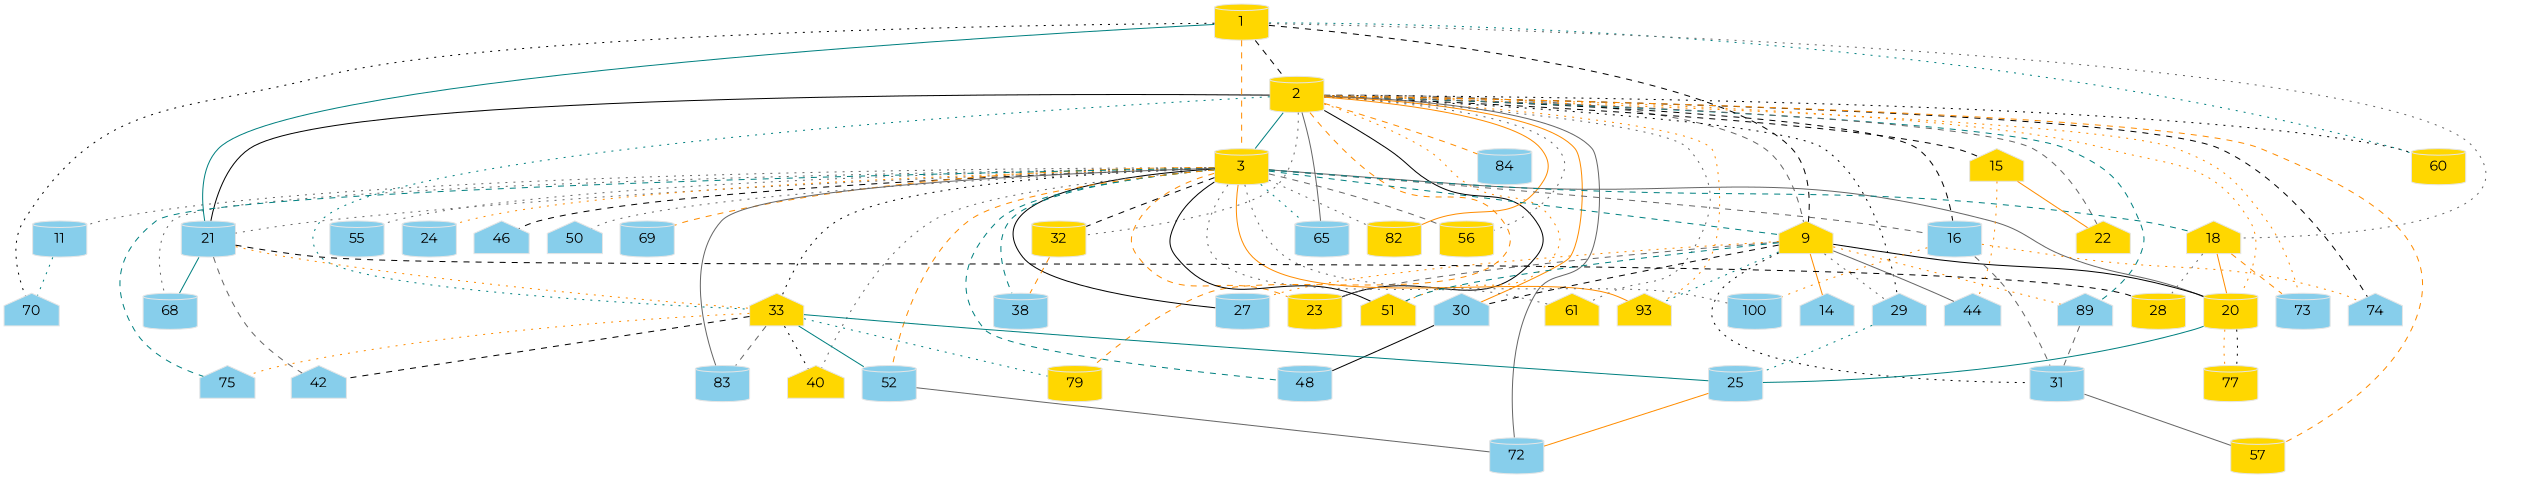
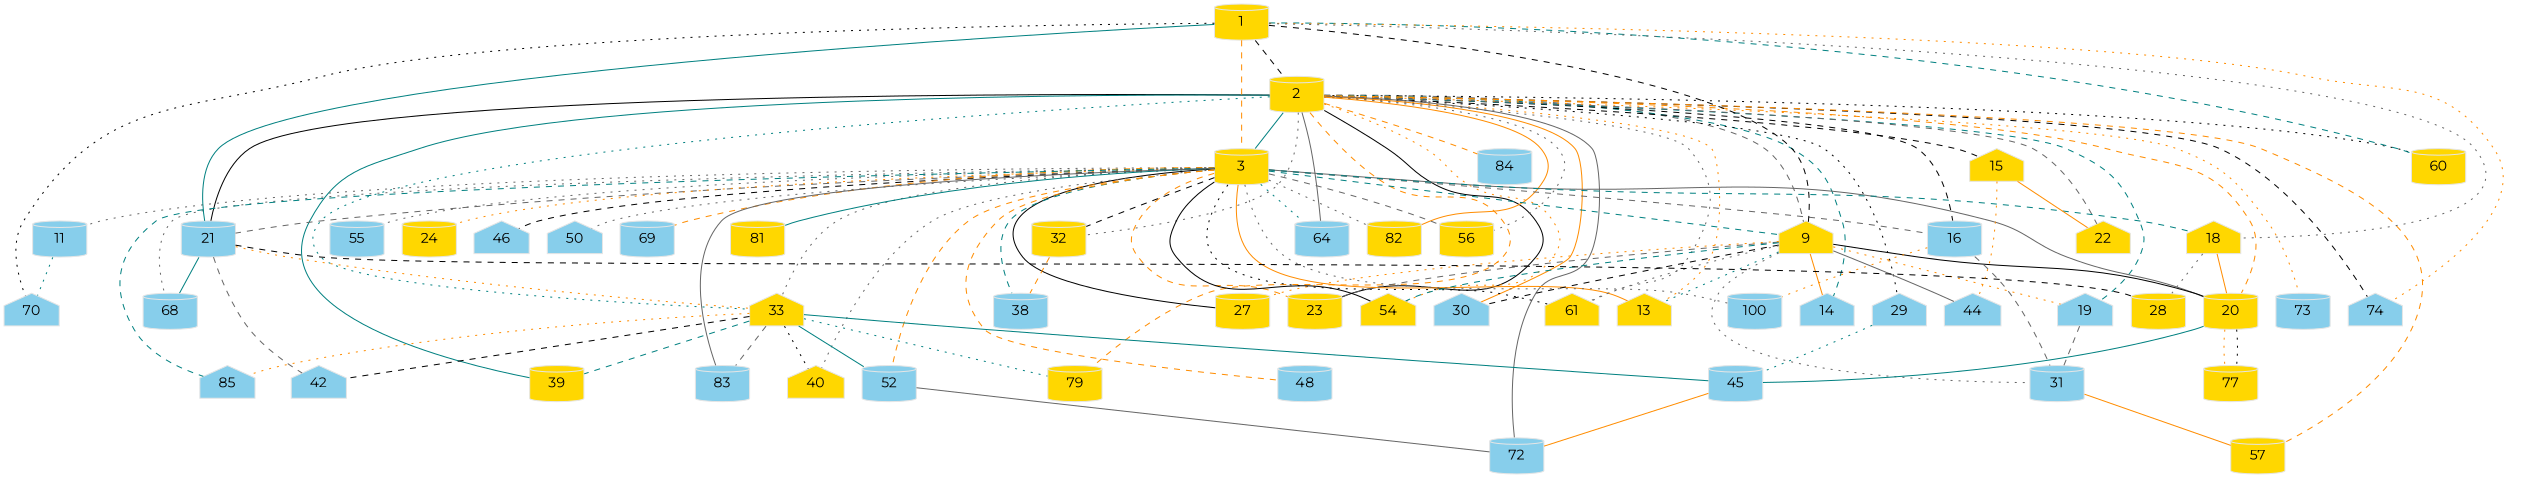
(1873, 56) -> (1873, 56)
none -> (1644, 113)
(2042, 136) -> (2042, 136)
(724, 189) -> (724, 189)
(953, 189) -> (977, 186)
(429, 239) -> (429, 239)
none -> (758, 239)
(1322, 239) -> (1322, 239)
(2245, 265) -> none
(2171, 267) -> (1994, 45)
(1256, 278) -> (1256, 278)
(1859, 280) -> (1683, 269)
(972, 309) -> (972, 309)
(1243, 311) -> (1243, 311)
(1388, 311) -> (1388, 311)
(1644, 311) -> (1644, 311)
(2085, 311) -> (2085, 311)
(1383, 348) -> none
(1814, 366) -> (1814, 366)
(227, 384) -> (227, 384)
none -> (557, 384)
(1736, 384) -> (1736, 384)
(2158, 420) -> (2158, 420)
